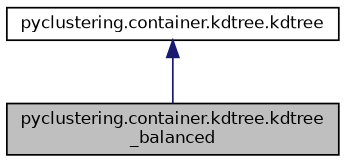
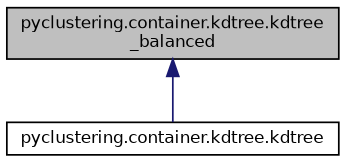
(173, 81) -> (173, 99)
